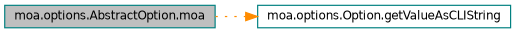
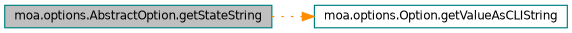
(110, 17) -> (138, 17)
